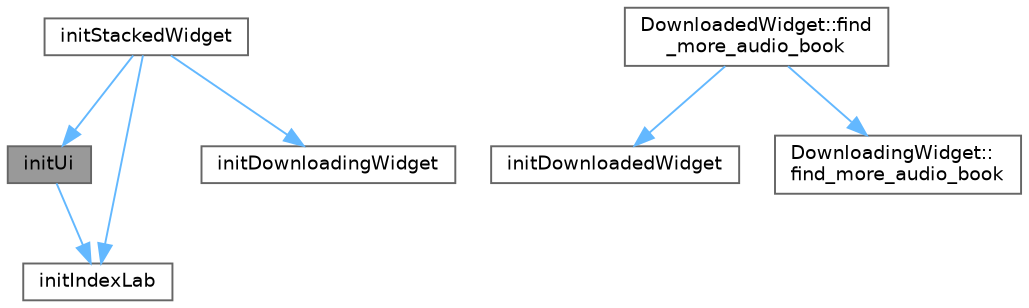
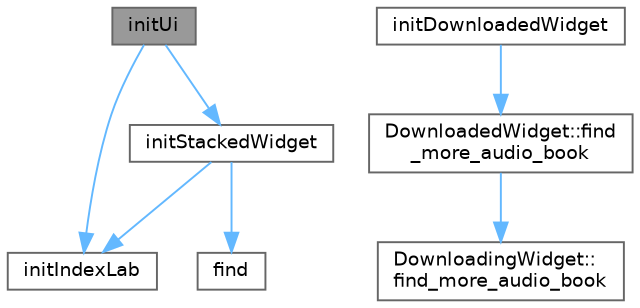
(104, 93) -> (187, 76)
(687, 100) -> (501, 70)
(328, 165) -> (232, 271)
